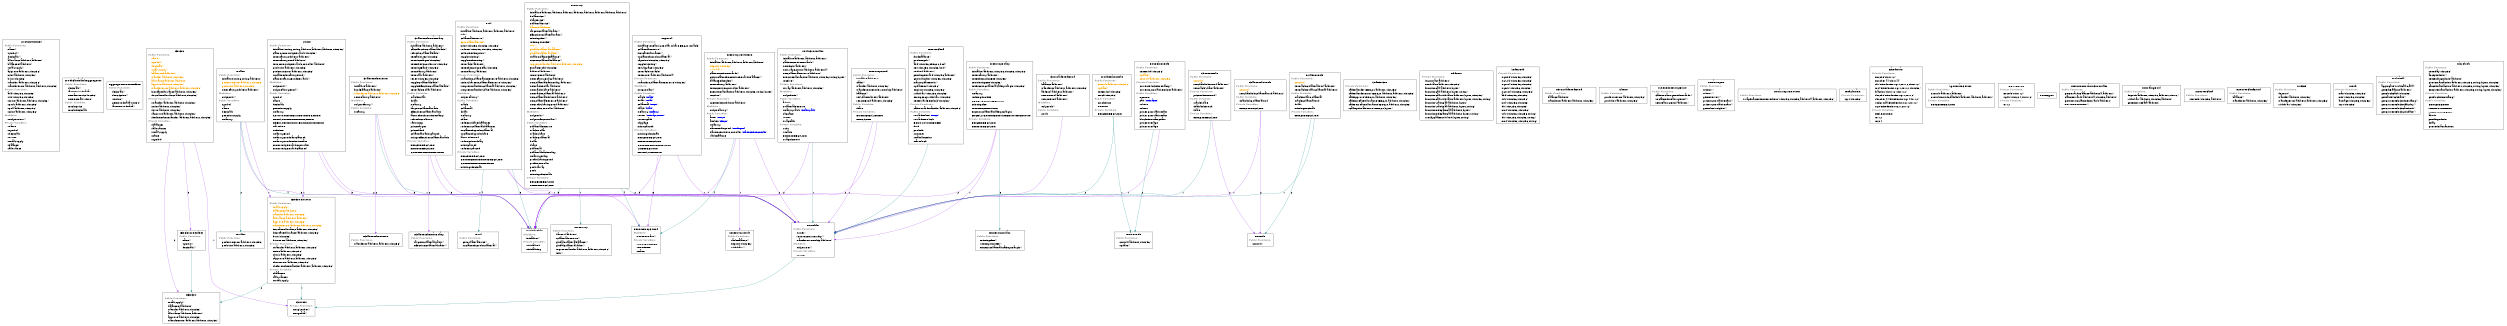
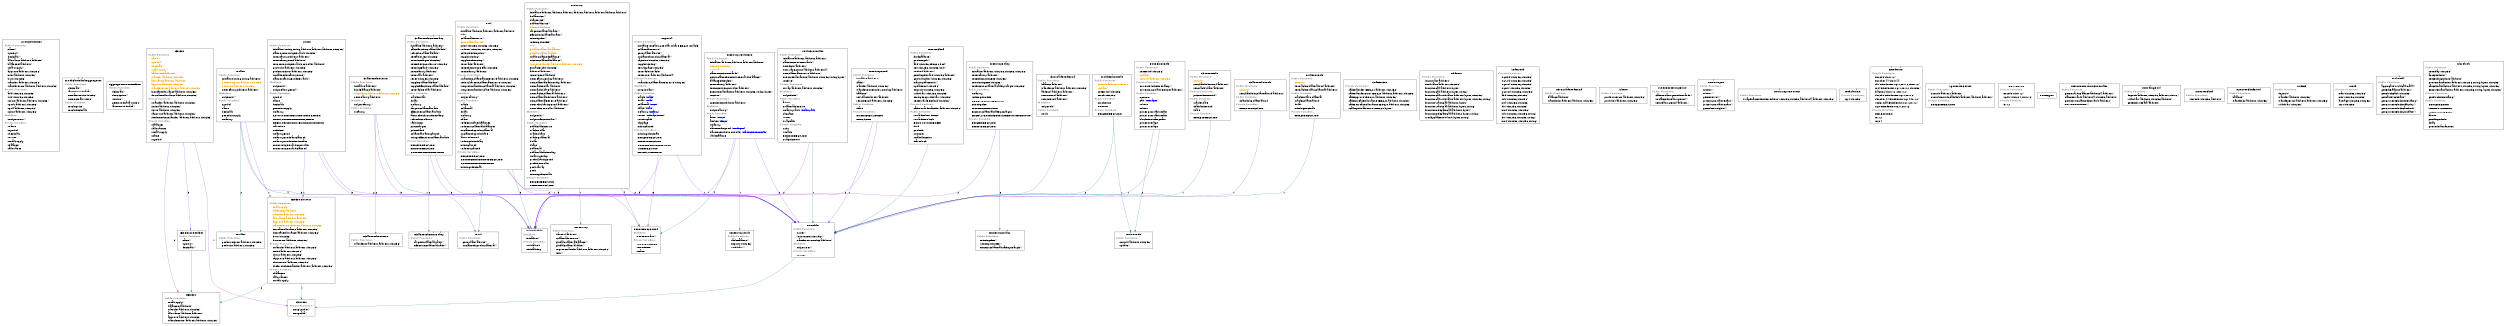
(649, 53) -> (648, 53)
(411, 193) -> (400, 193)
(939, 214) -> none
(1260, 240) -> none
